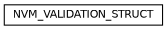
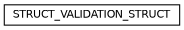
(83, 15) -> (92, 15)
